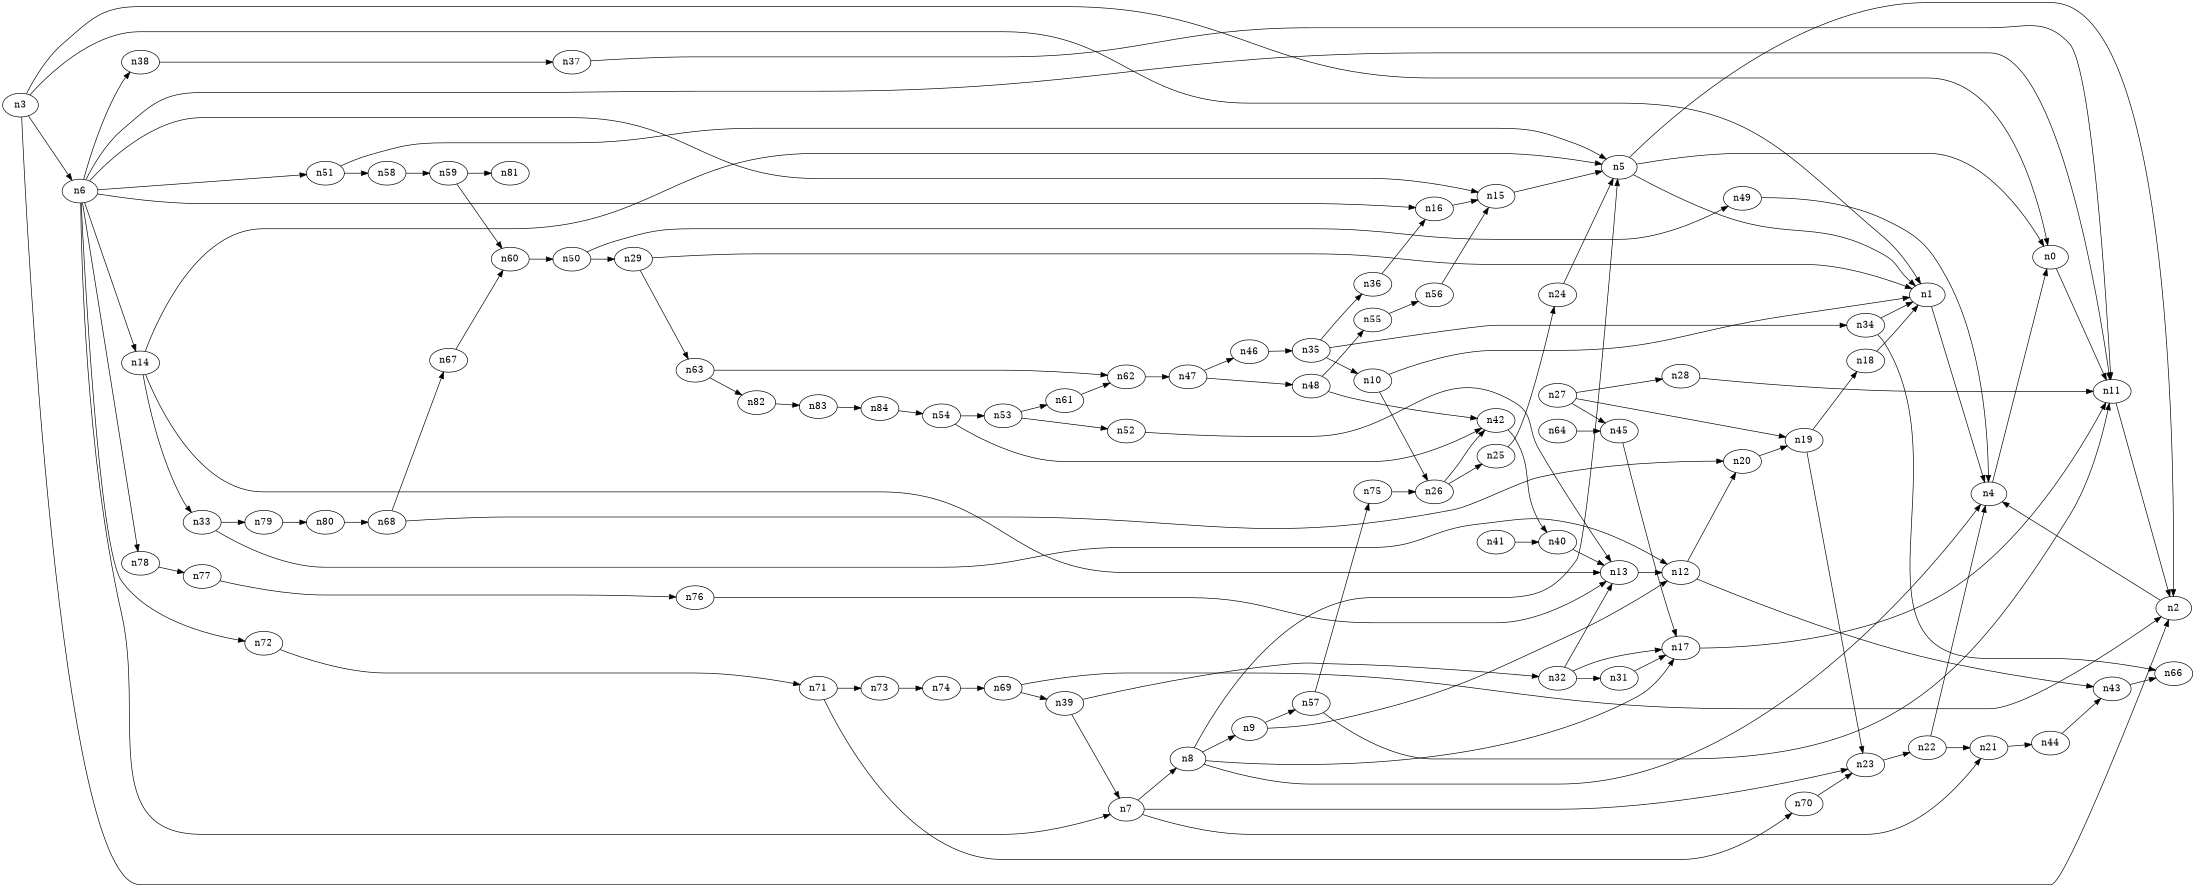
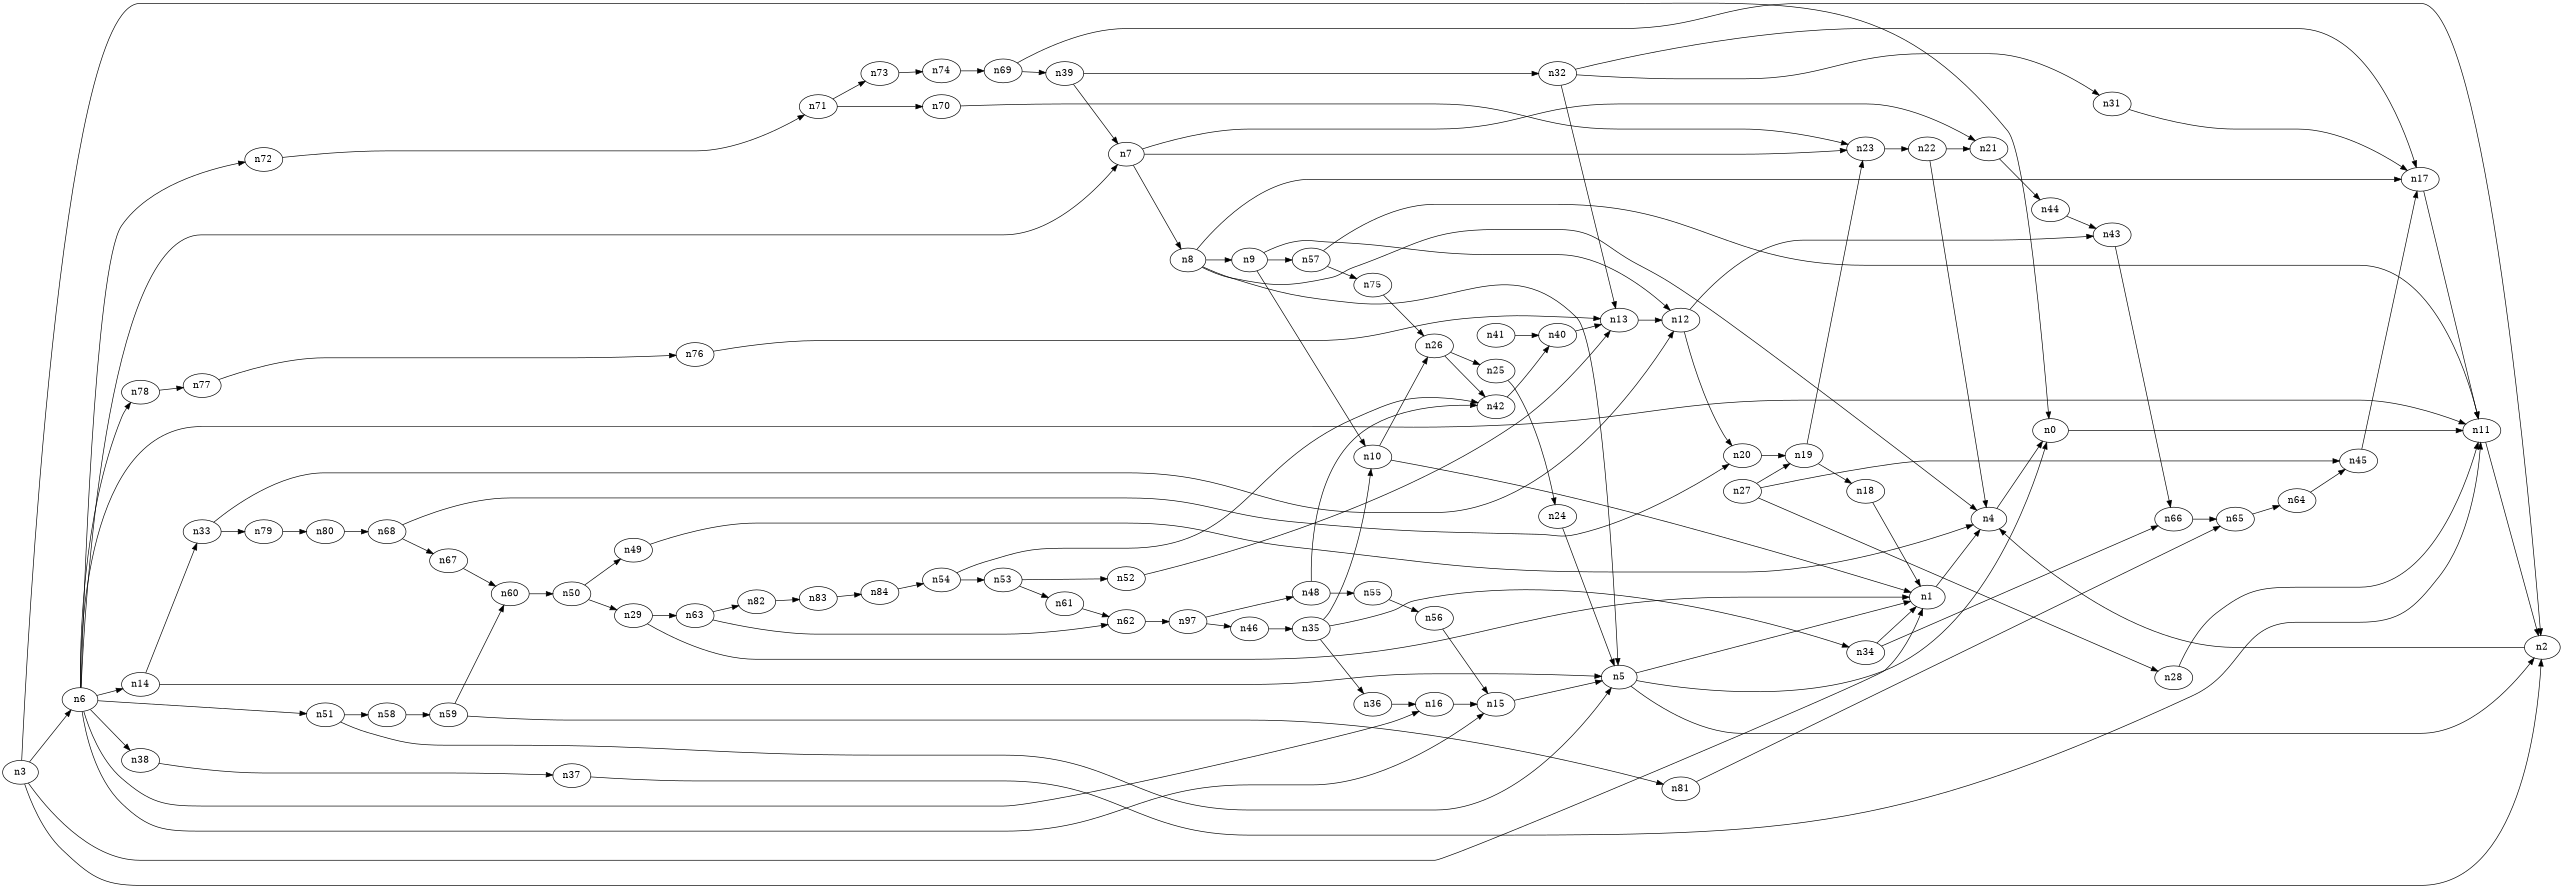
none -> (1309, 355)
(1188, 377) -> (1188, 622)
(849, 492) -> none
none -> (2235, 519)
